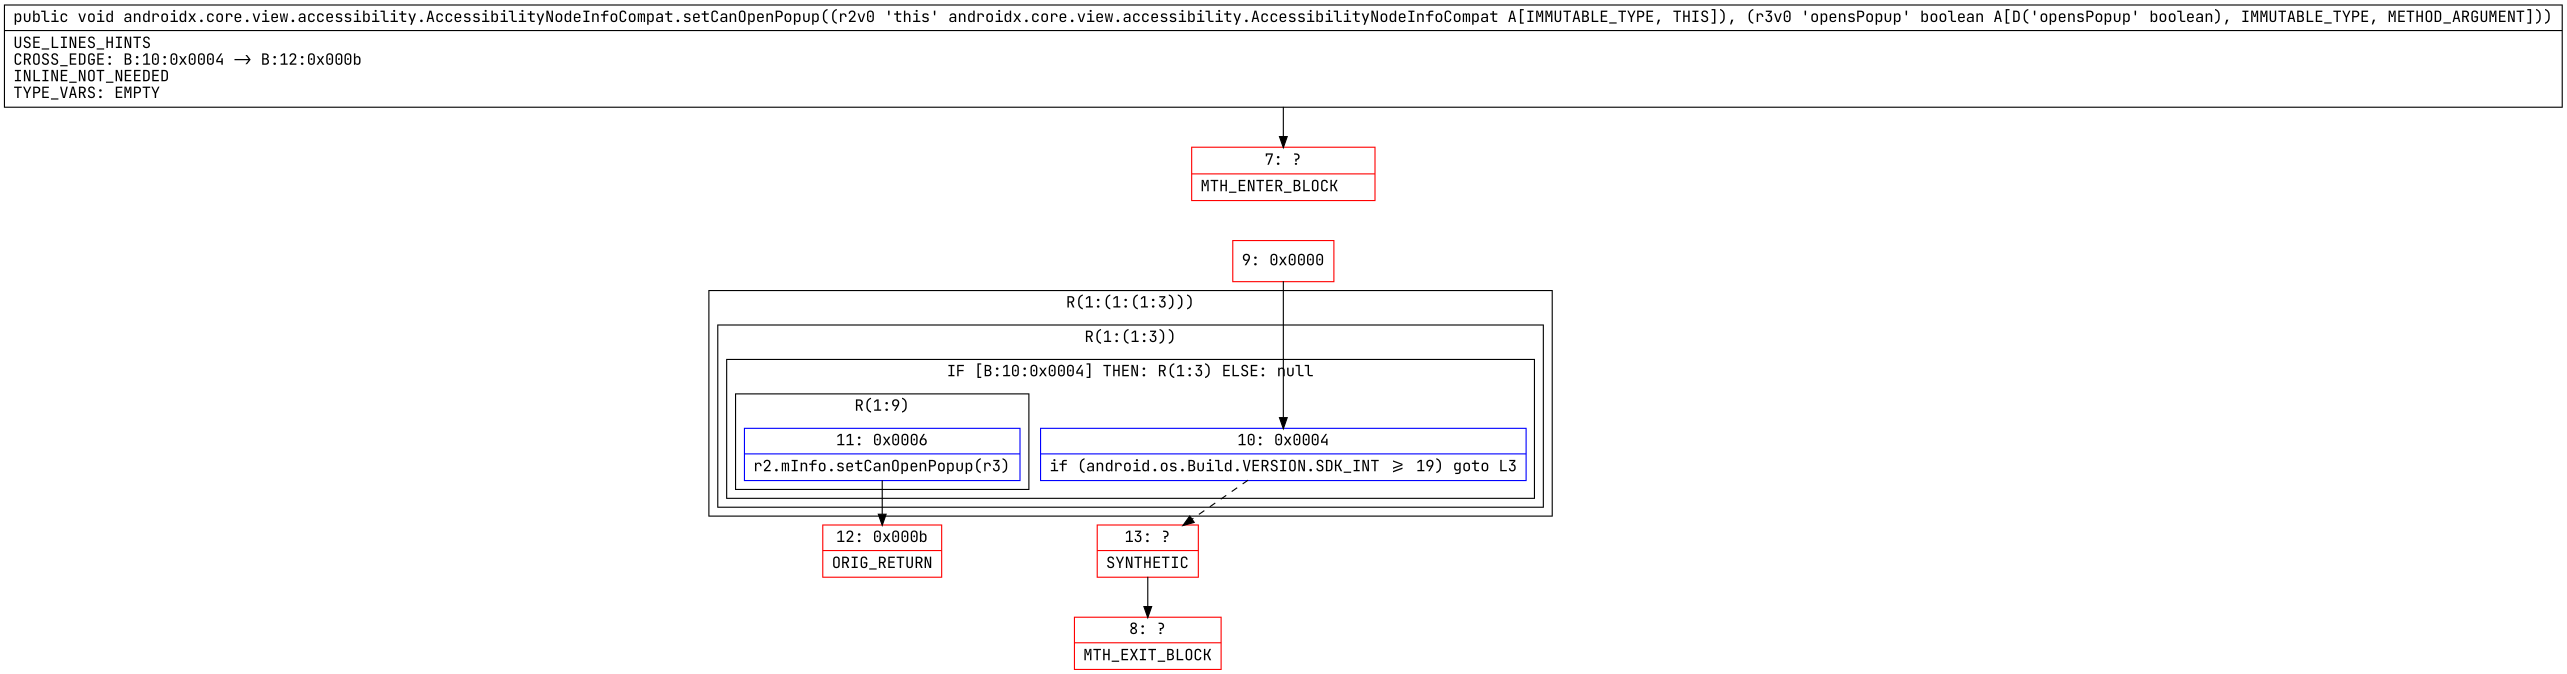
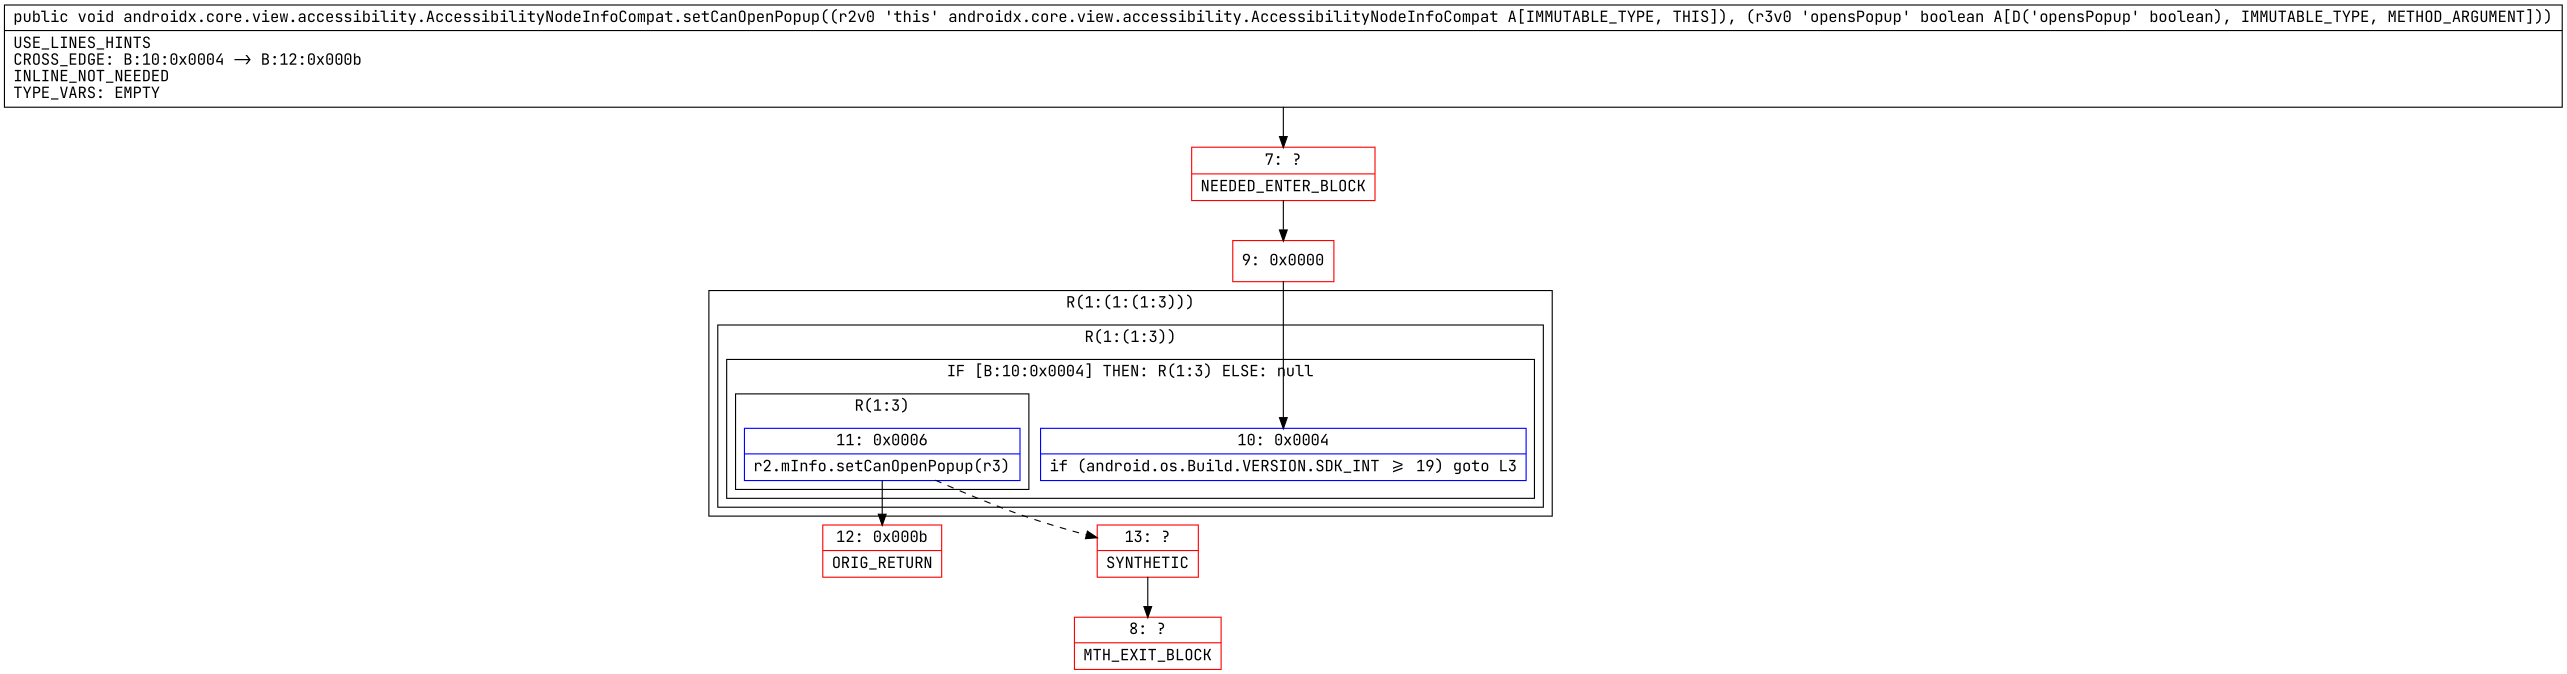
(1269, 187) -> (1283, 187)
none -> (1283, 215)
(882, 407) -> (882, 407)
(1233, 491) -> (1048, 524)
